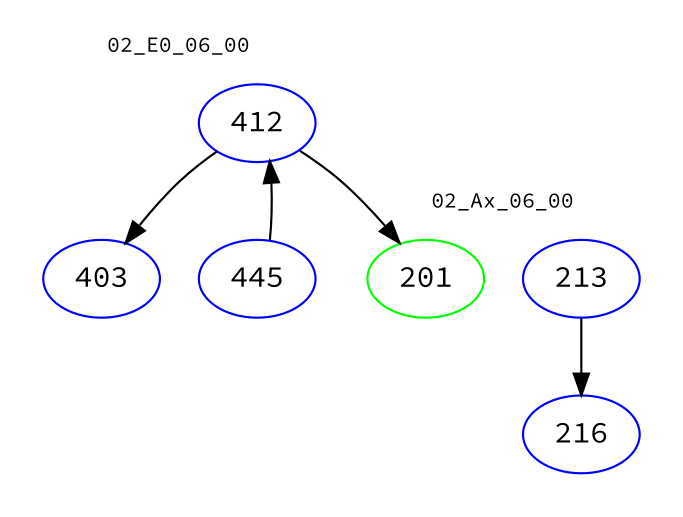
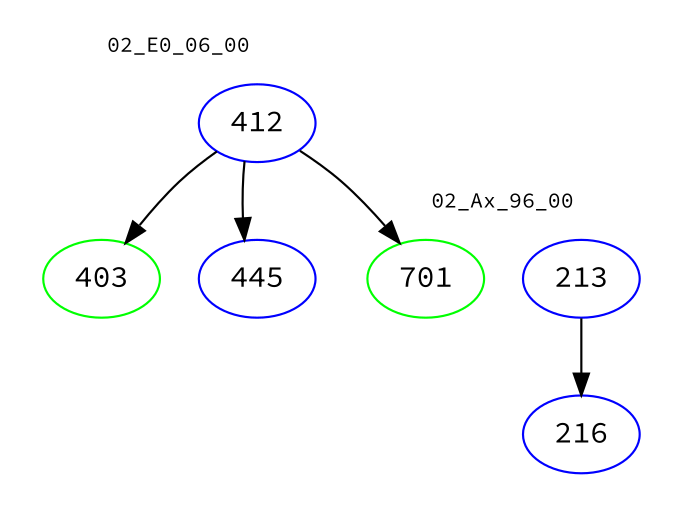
(504, 202) -> (504, 202)
(272, 212) -> (243, 190)
(102, 279) -> (102, 279)
(426, 279) -> (426, 279)
